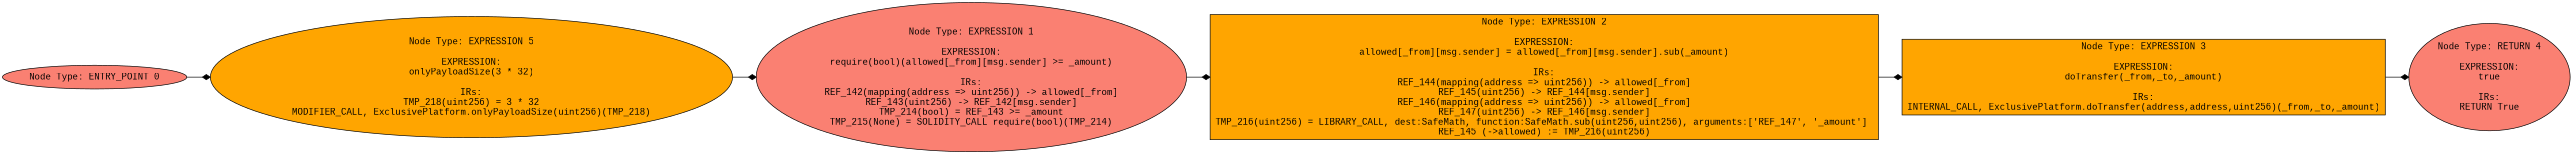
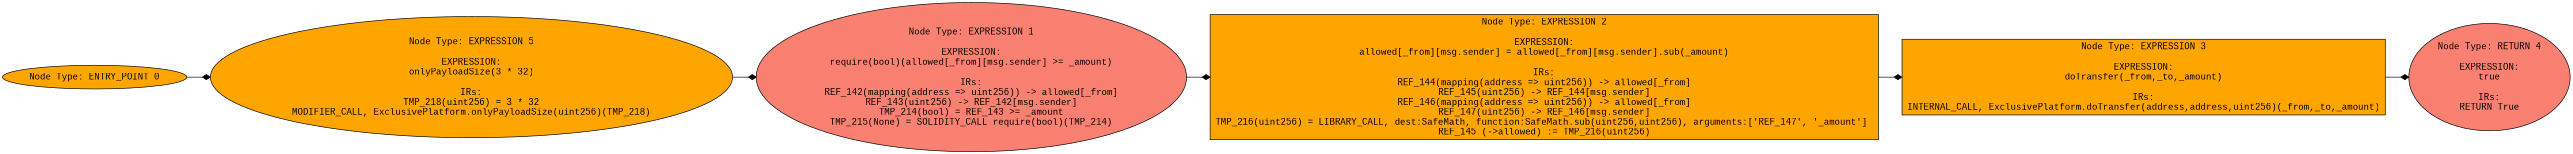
(95, 77) -> (95, 77)
